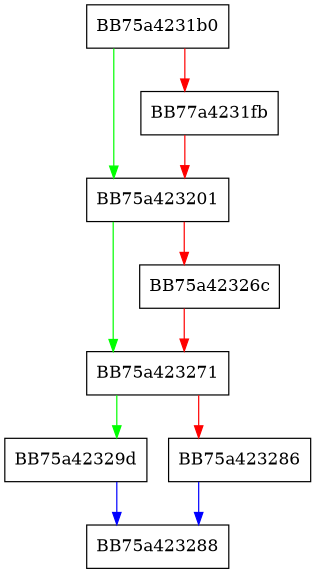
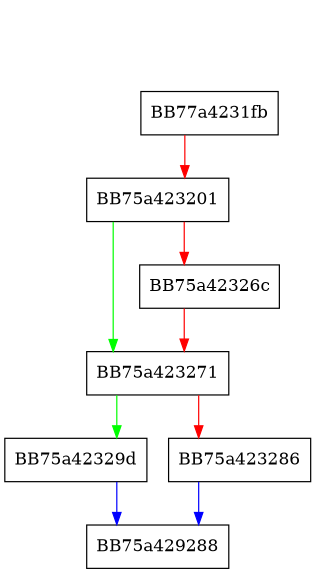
(158, 26) -> none
(158, 547) -> (158, 547)
